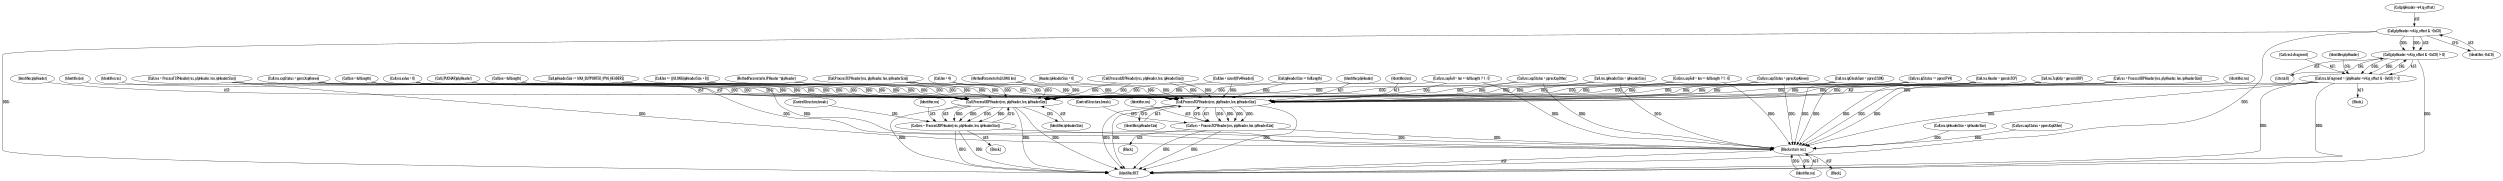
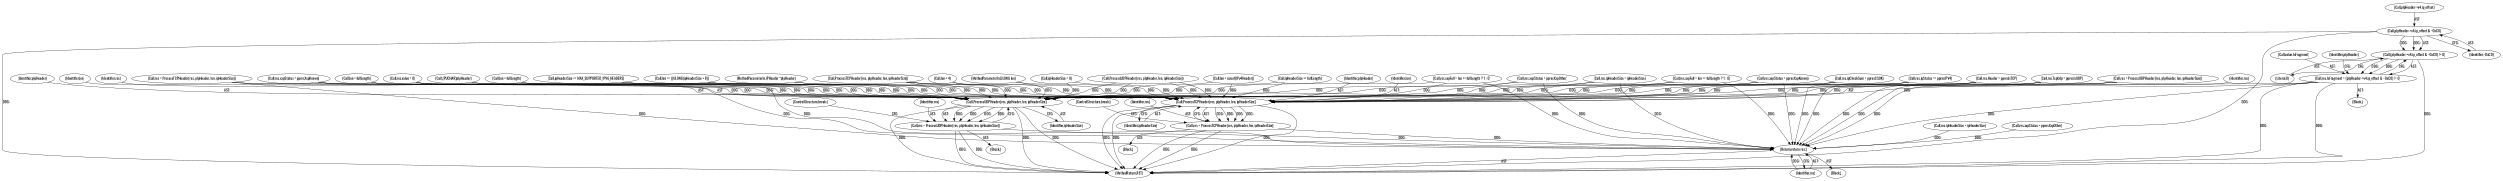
(2294, 55) -> (2294, 55)
(1056, 79) -> (1056, 79)
(1793, 150) -> (1793, 150)
(1129, 173) -> (1129, 173)
